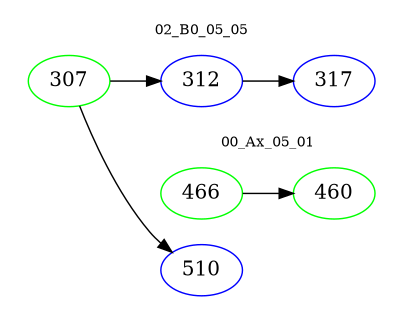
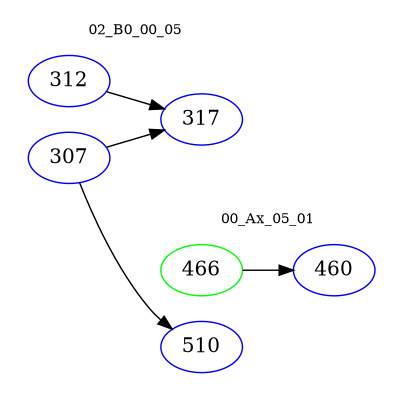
(202, 31) -> (135, 31)
(69, 81) -> (69, 158)
(128, 81) -> (128, 141)
(334, 193) -> (334, 270)
